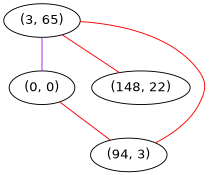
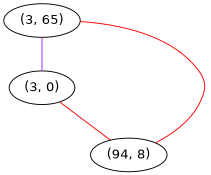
(42, 88) -> (42, 88)
(141, 88) -> none
(129, 155) -> (129, 155)
